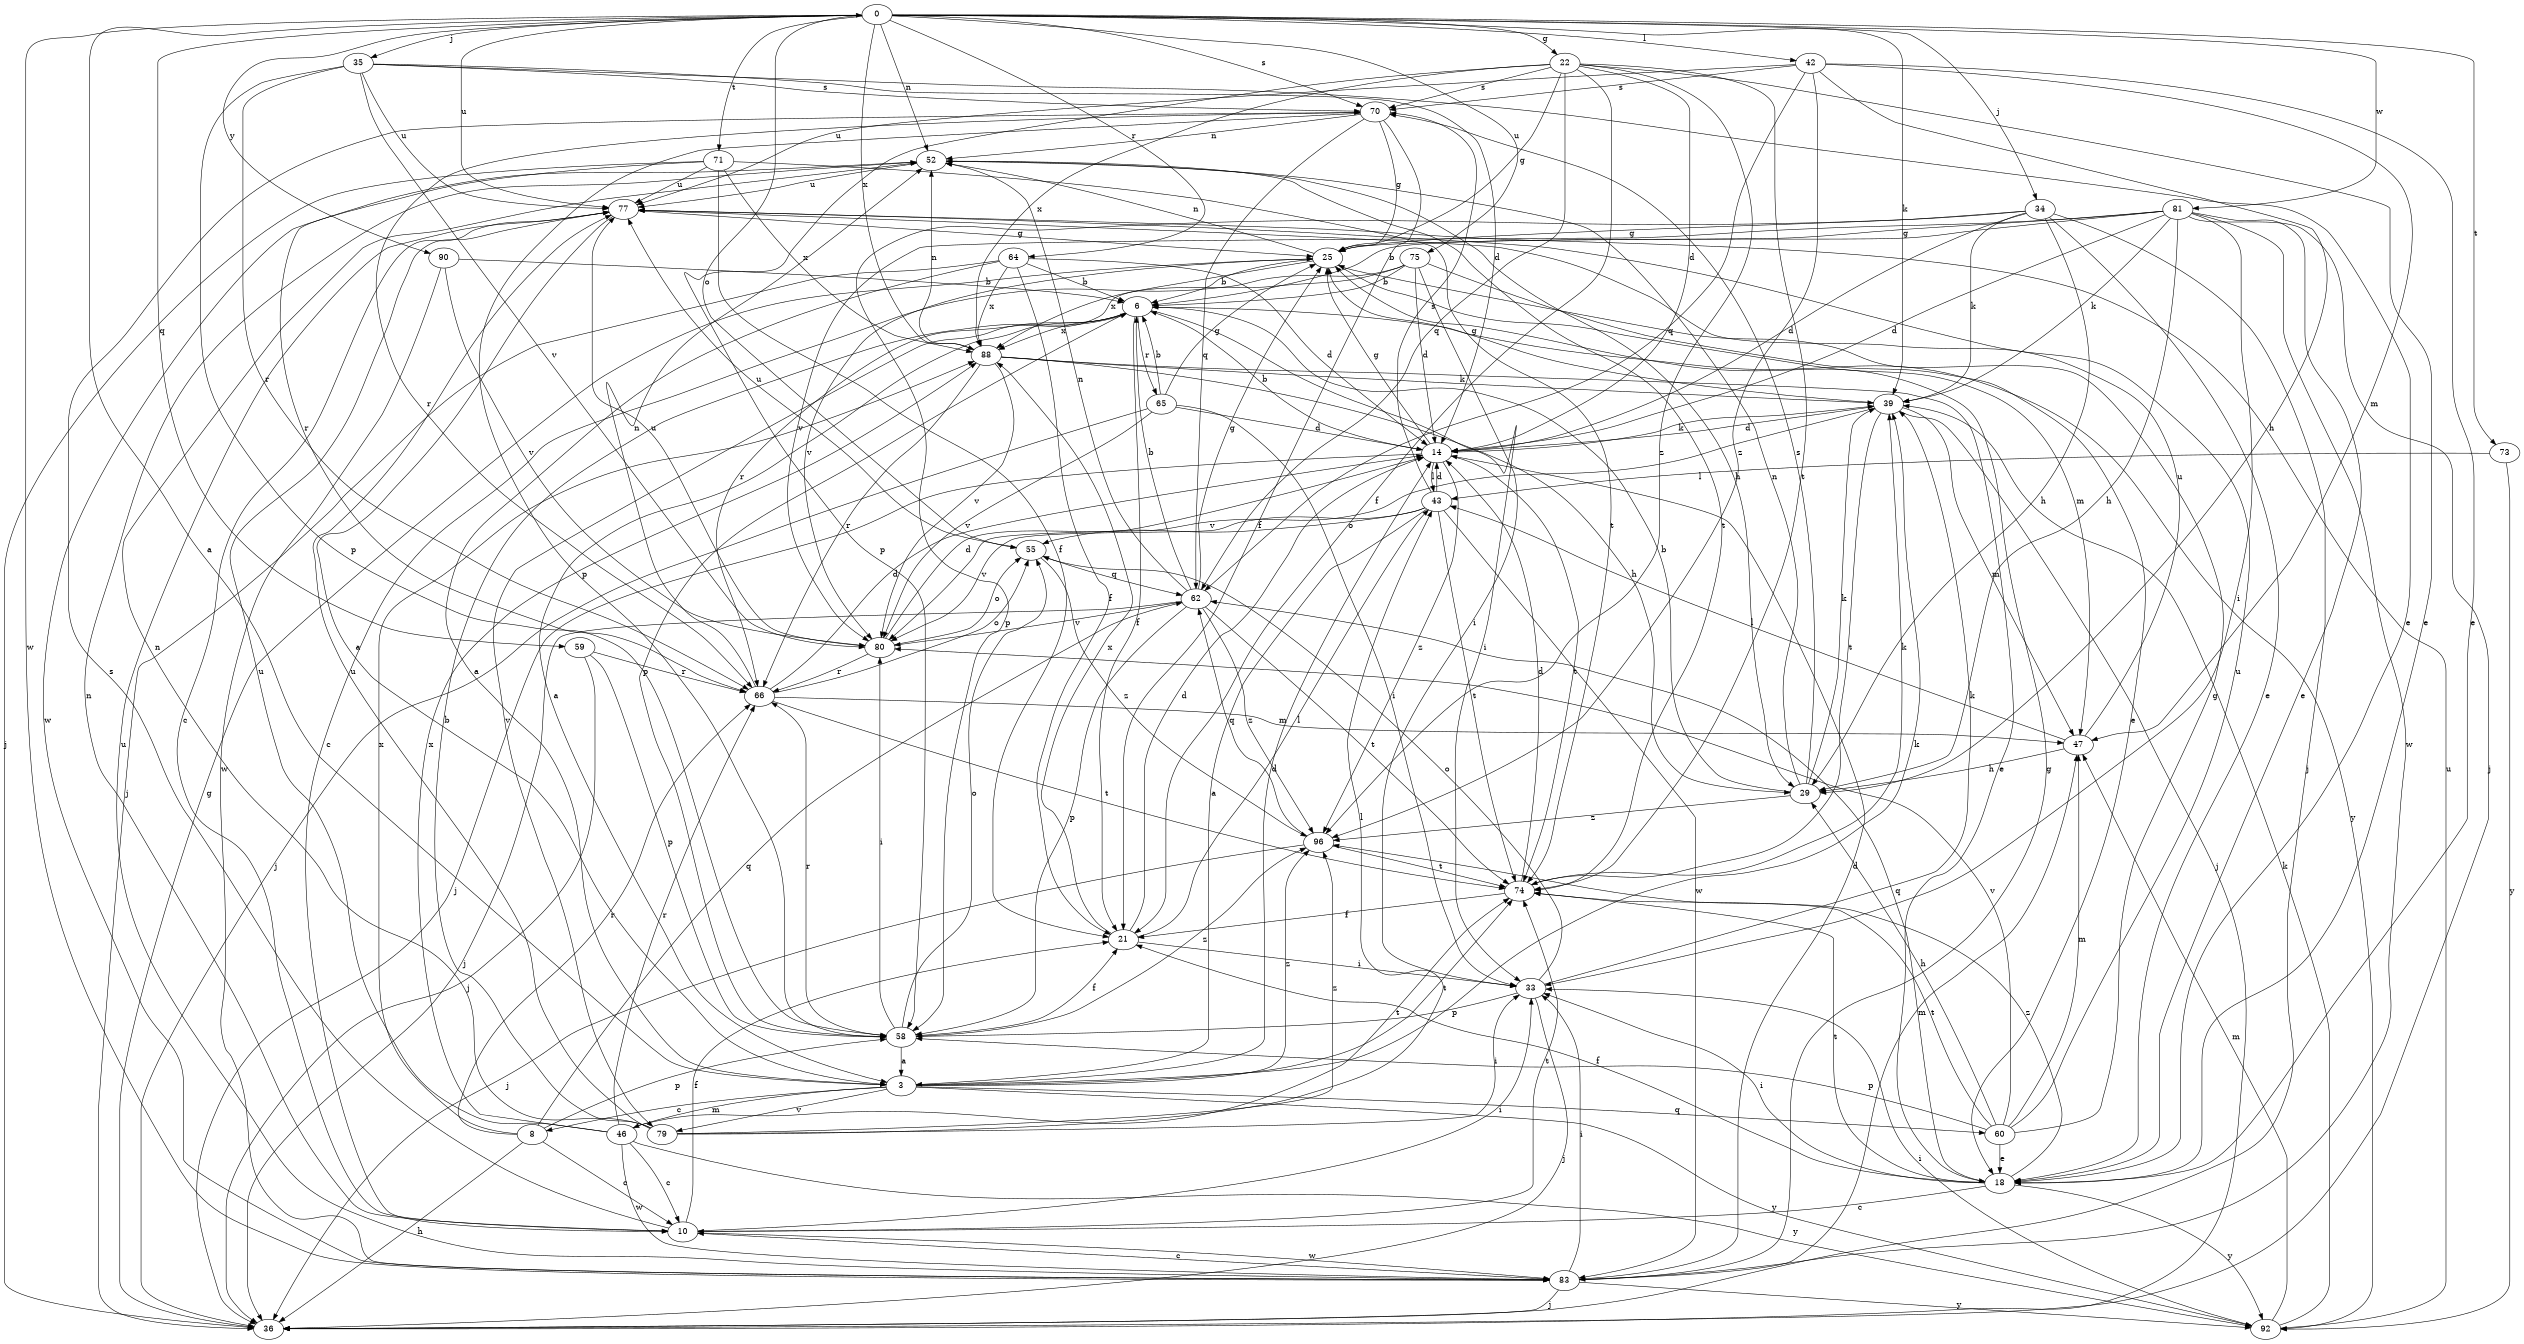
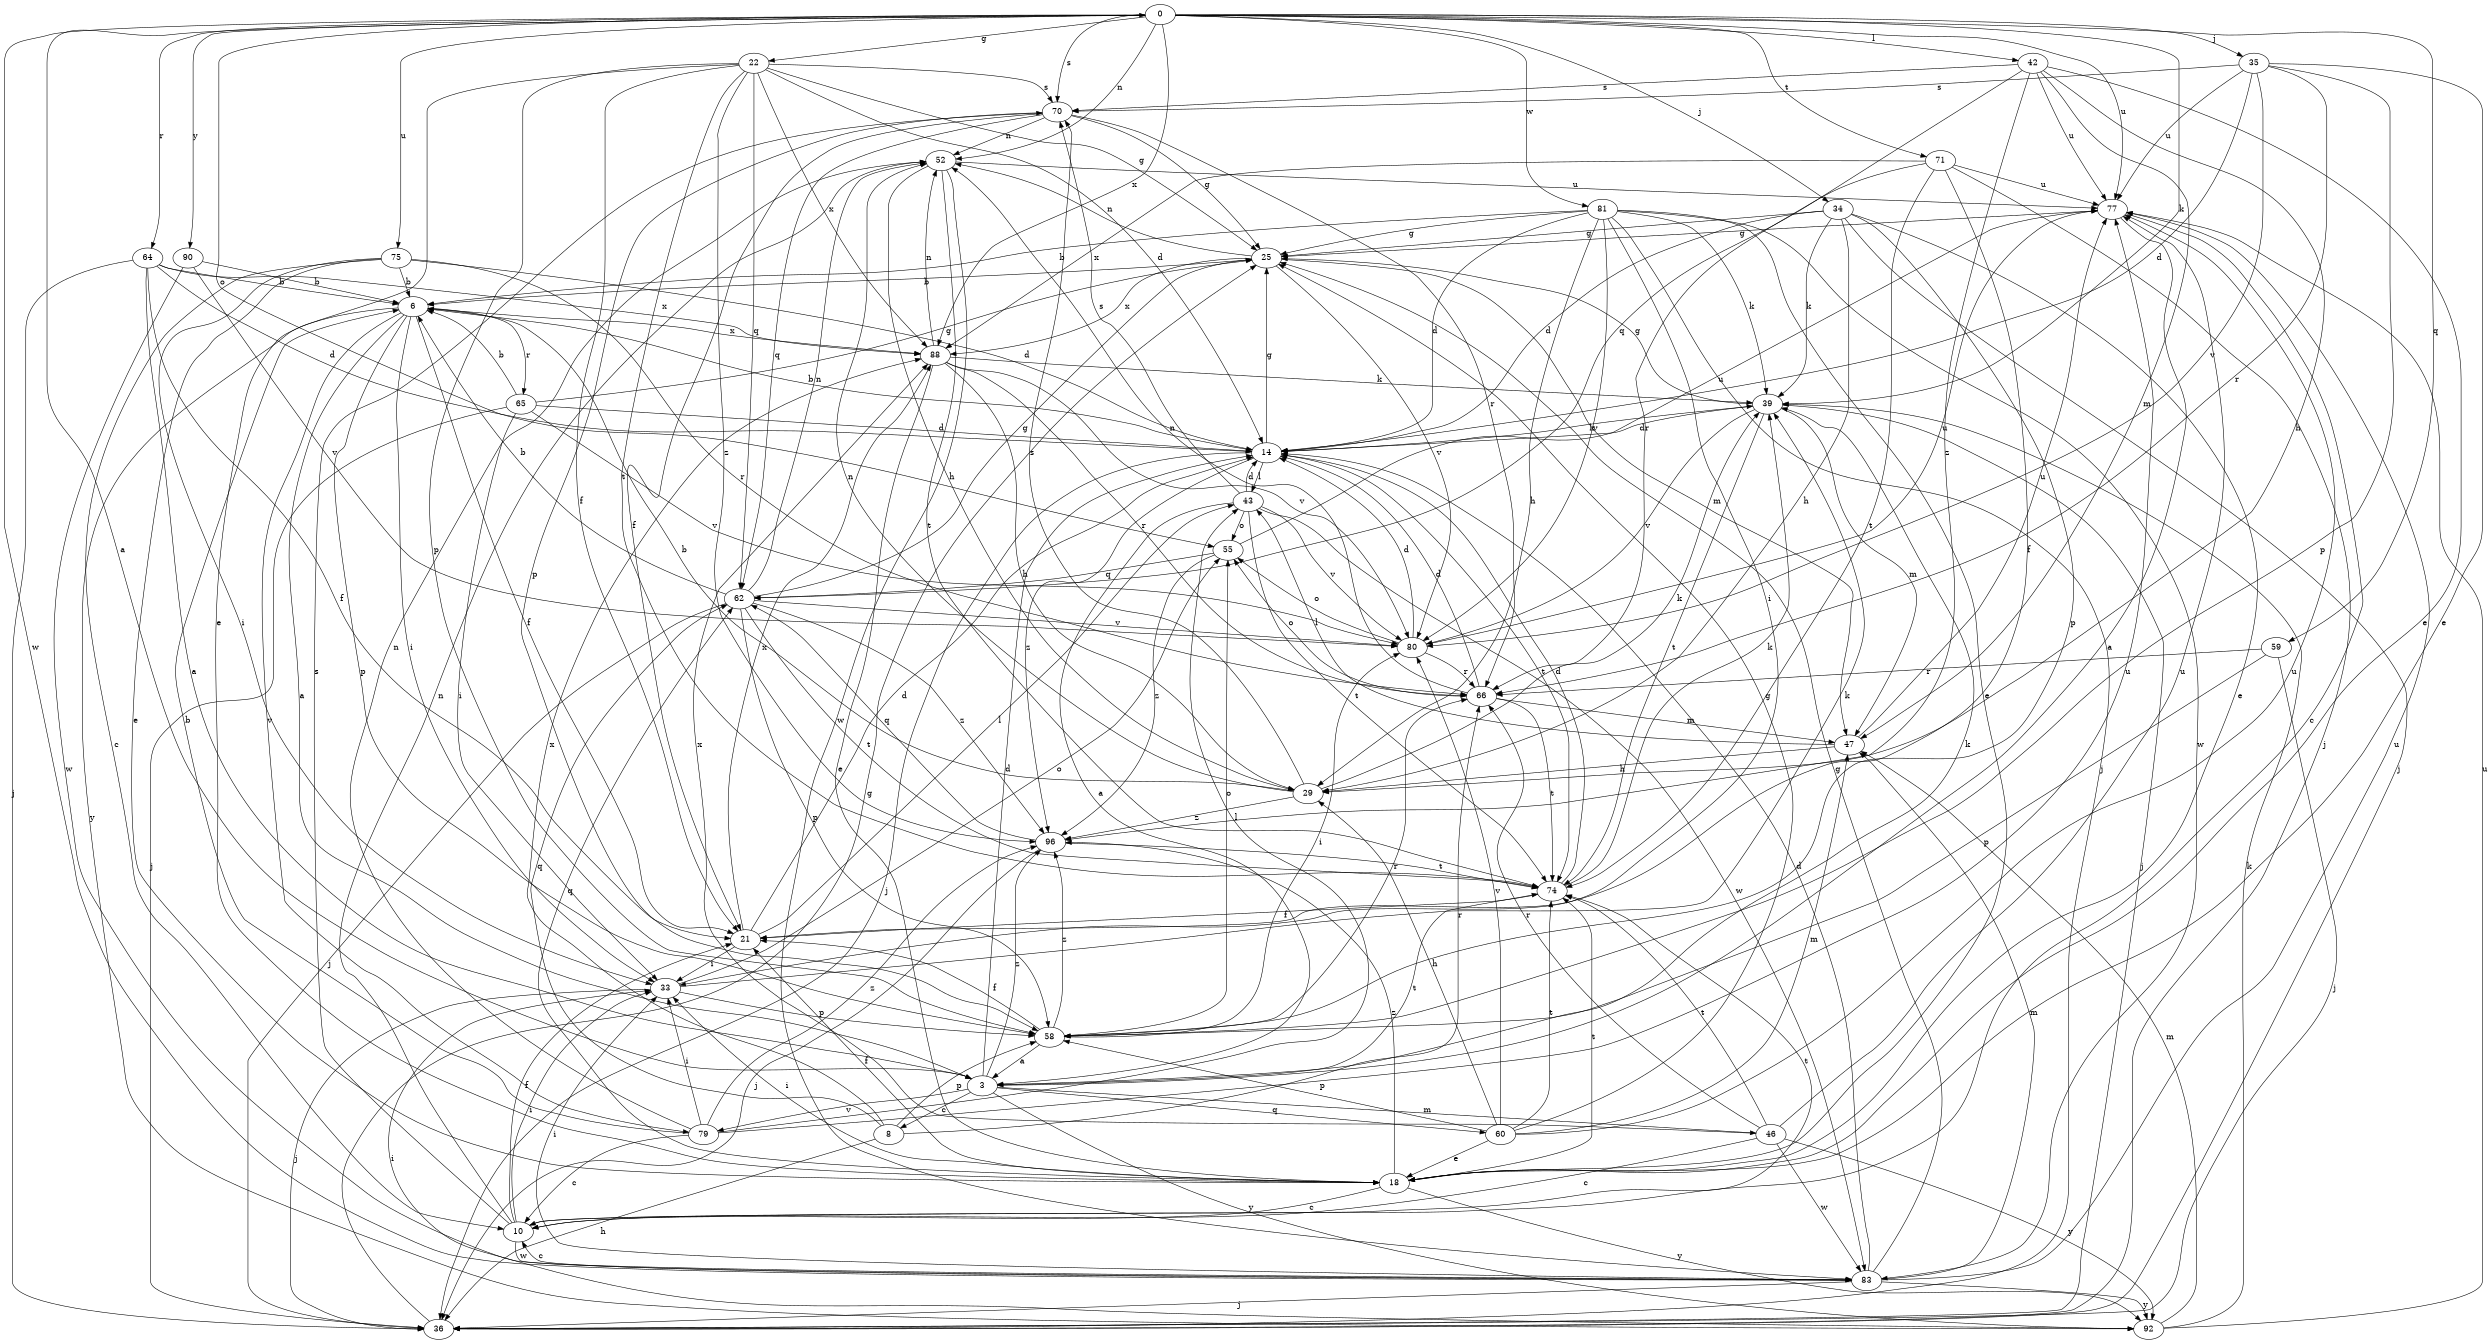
(2505, 453) -> none
(605, 1182) -> (598, 1156)
